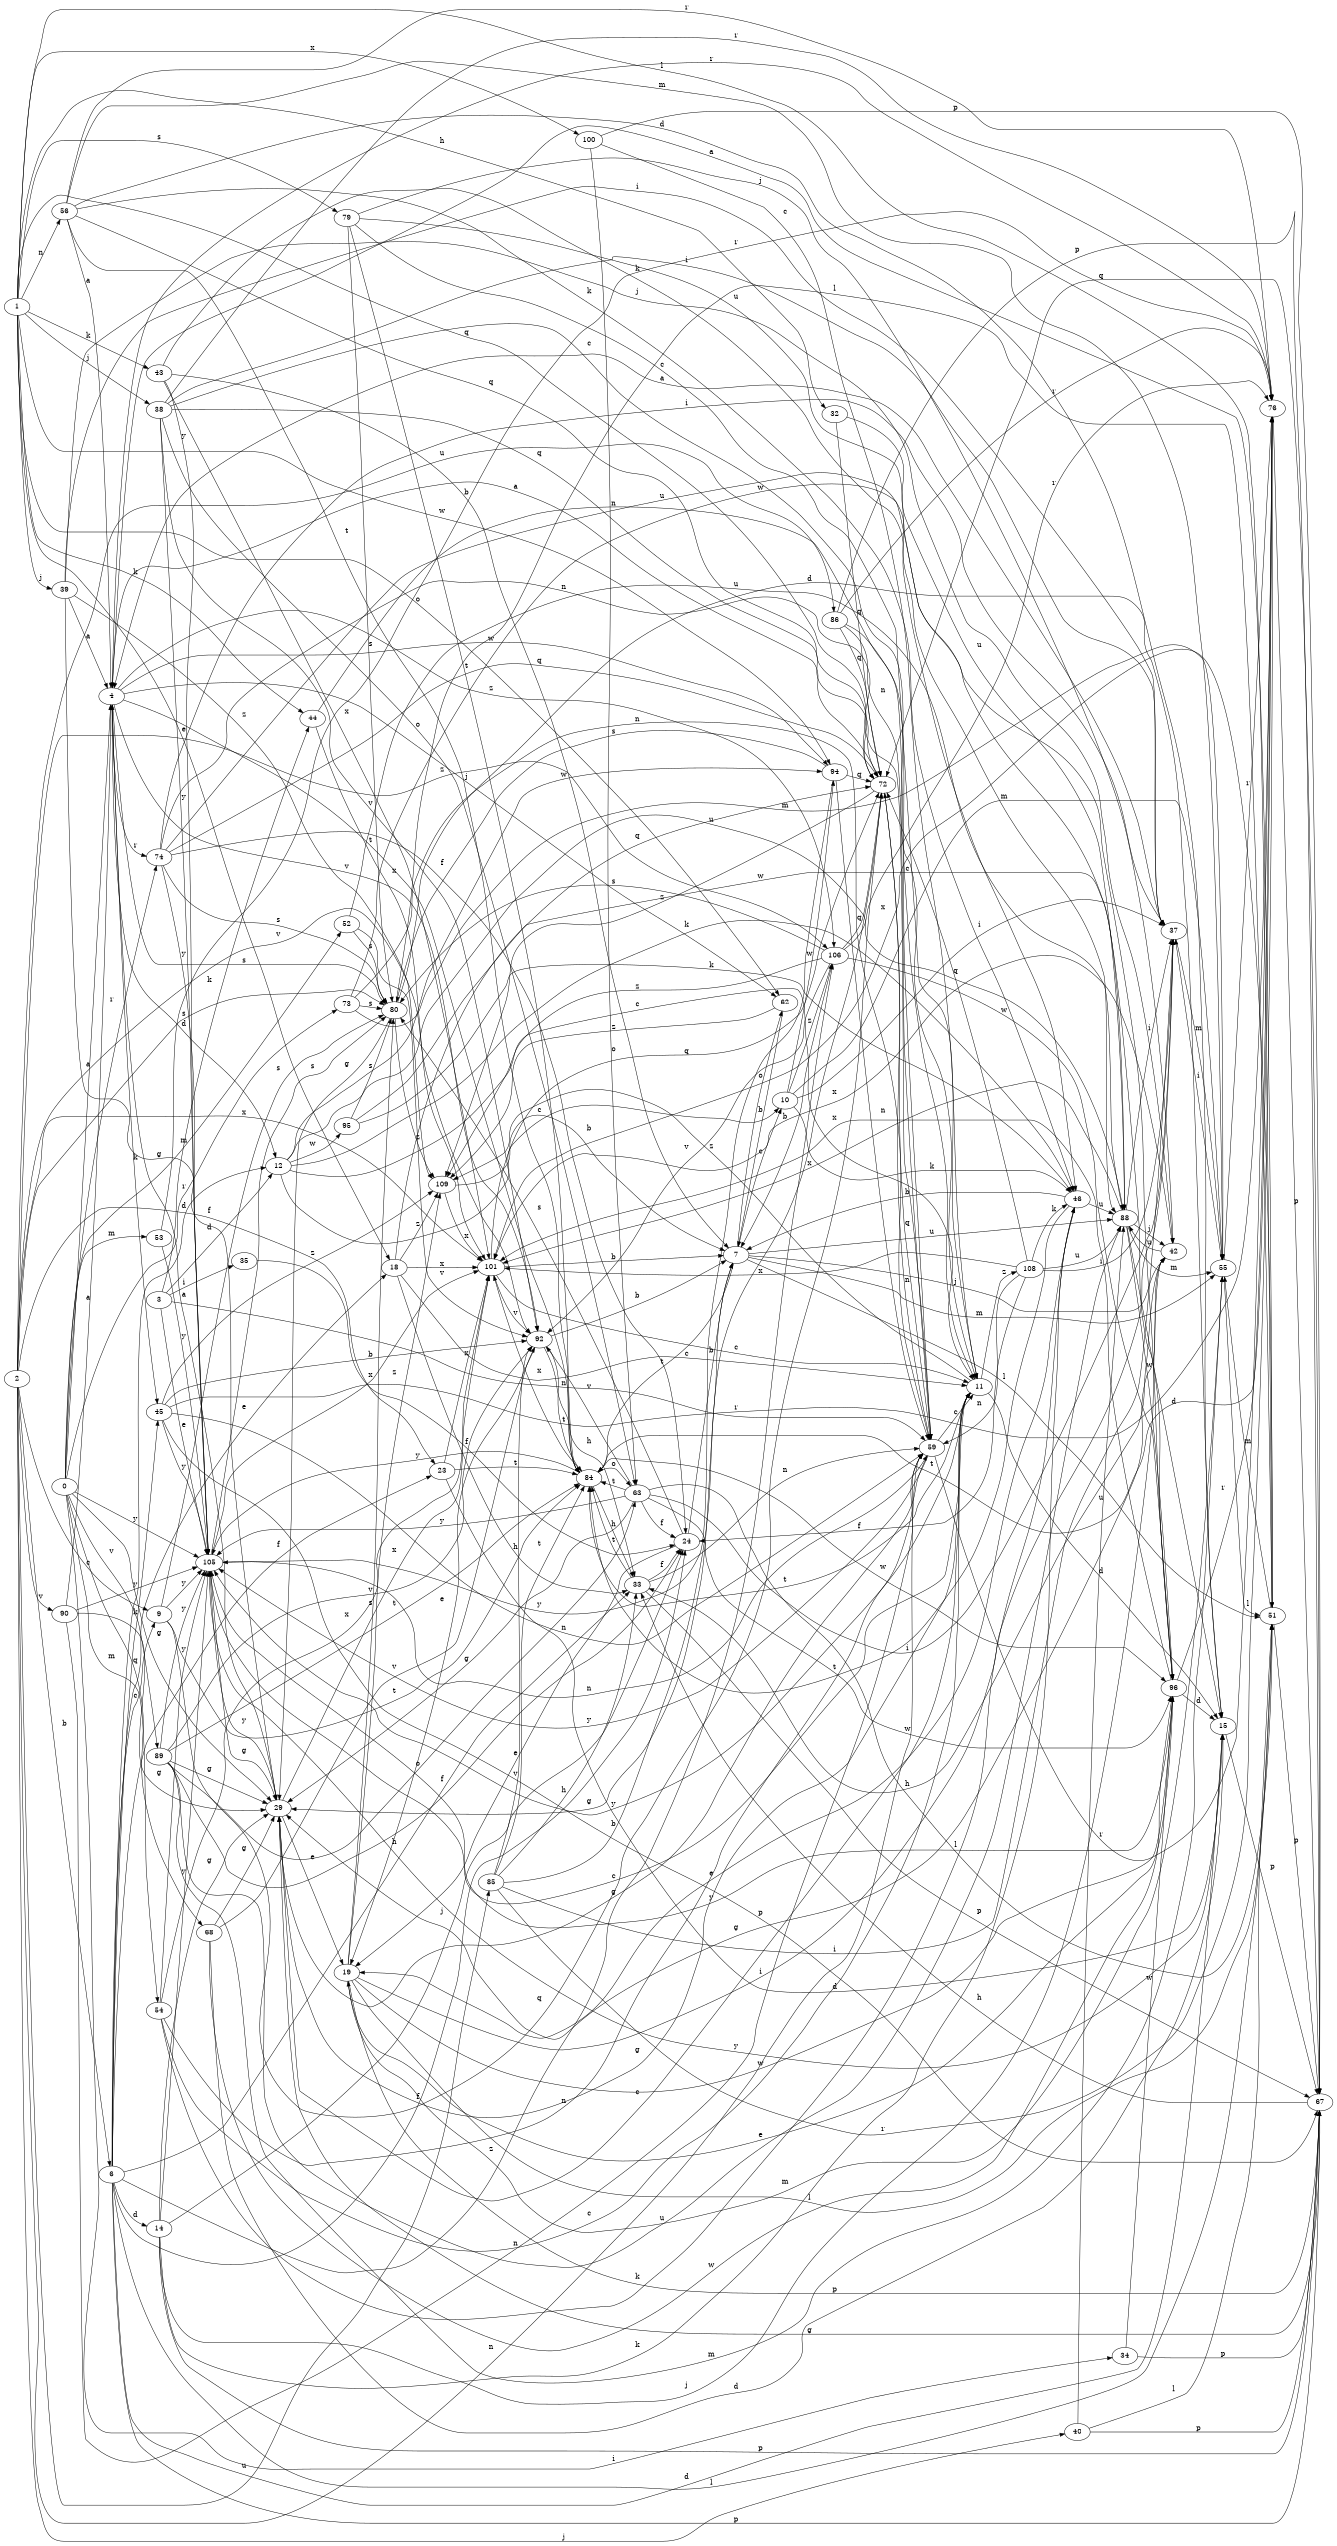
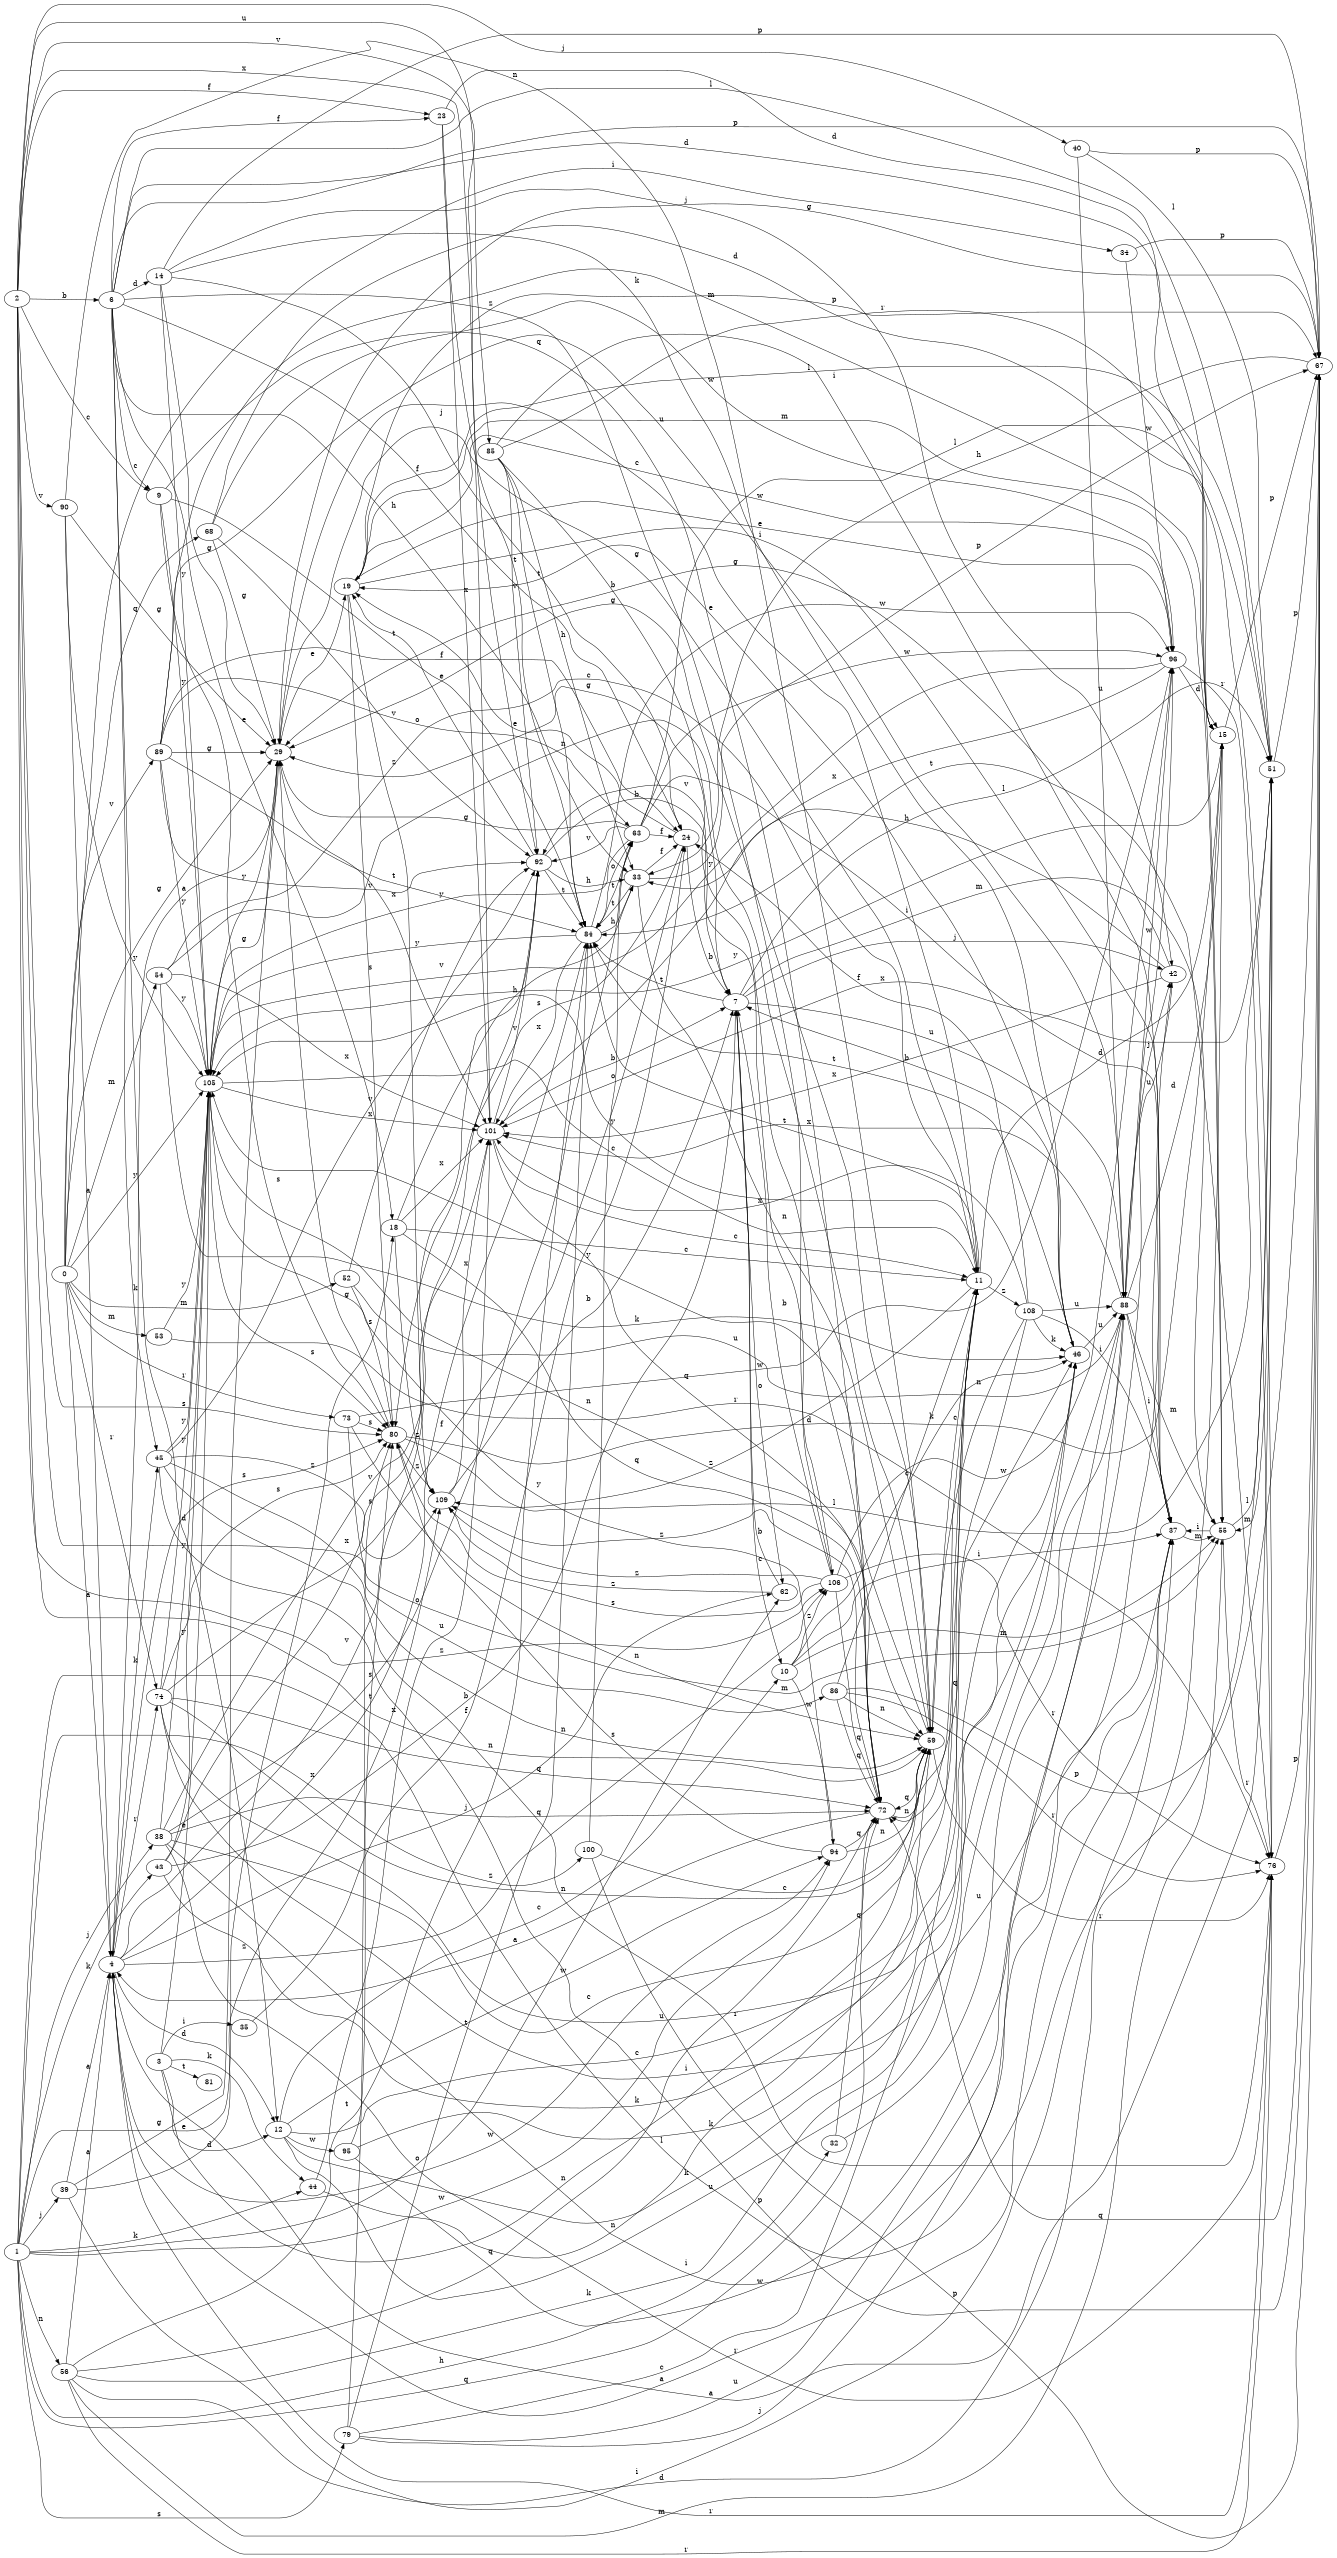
(763, 325) -> none
(371, 1355) -> (370, 1099)
none -> (209, 2082)
